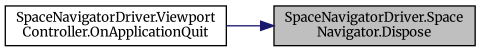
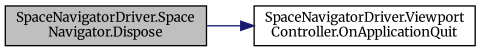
(243, 26) -> (224, 26)
